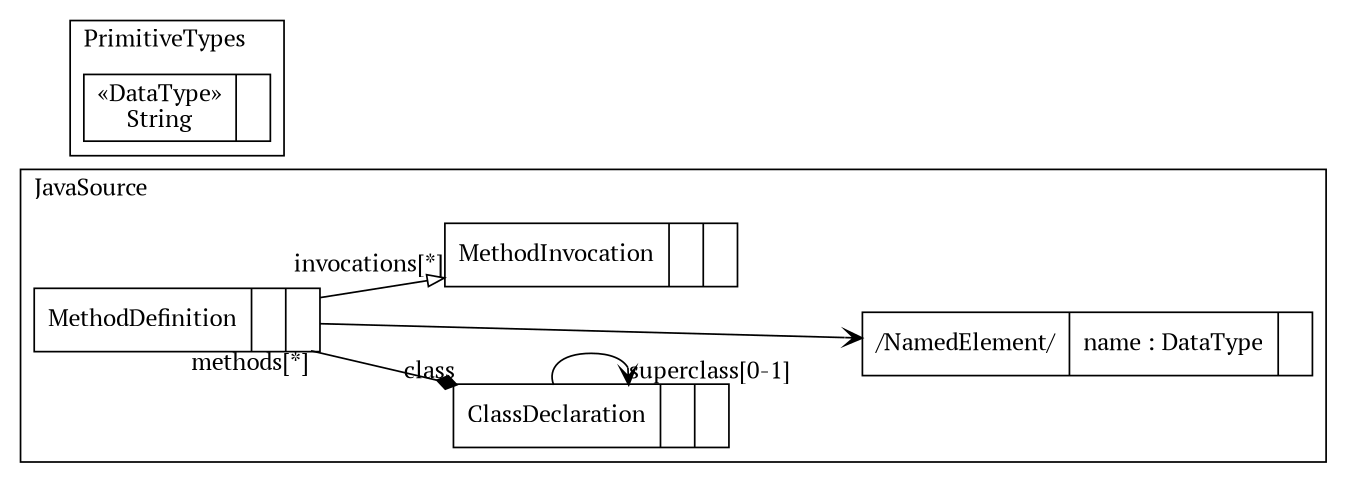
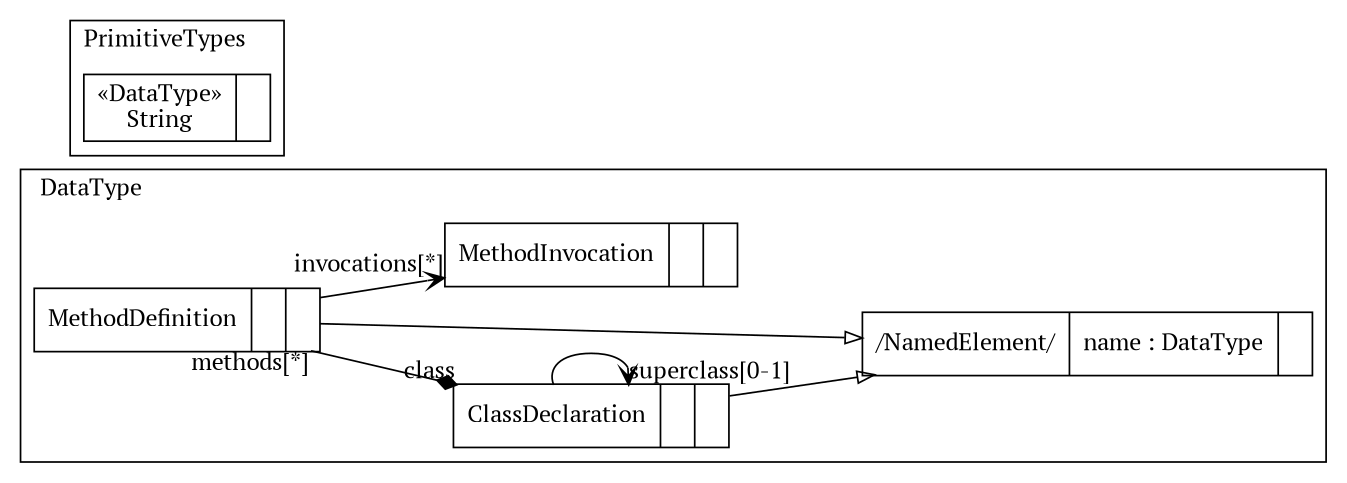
(92, 189) -> (92, 189)
(374, 289) -> (374, 289)
(582, 331) -> (582, 331)
none -> (793, 387)
